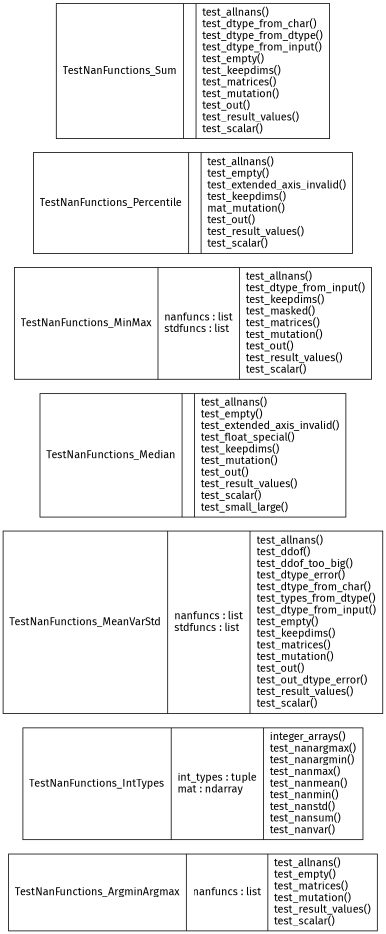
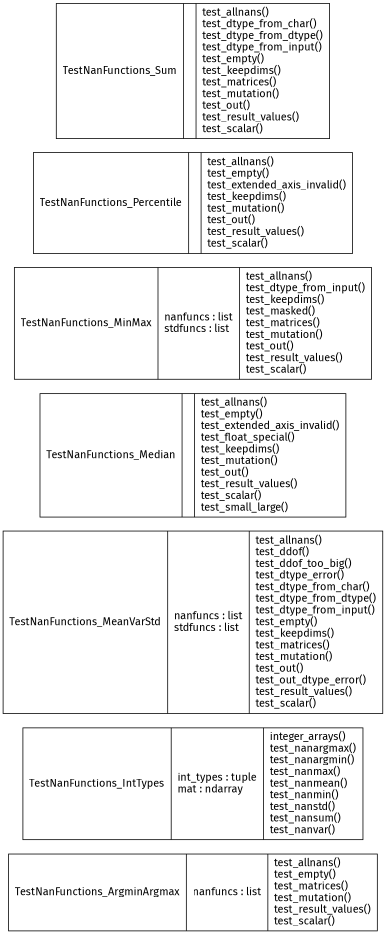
(246, 208) -> (246, 208)
(316, 599) -> (316, 599)
